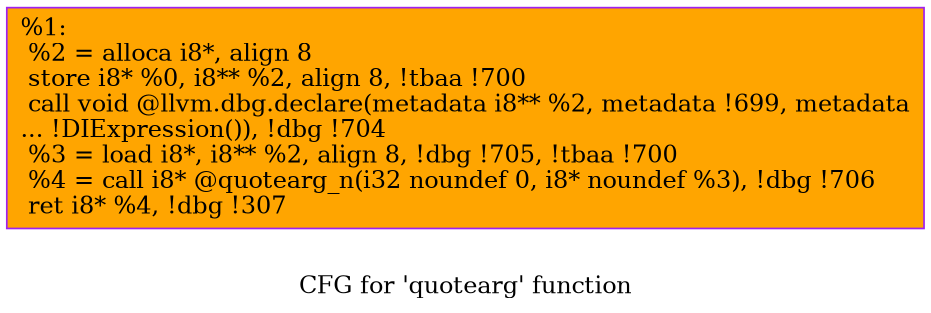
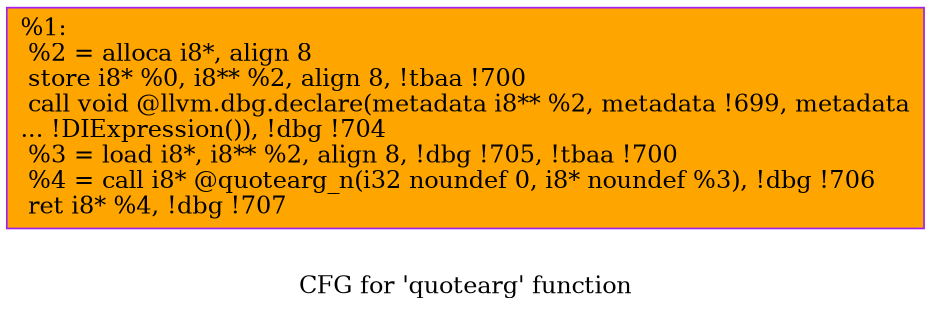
(154, 206) -> (154, 206)
